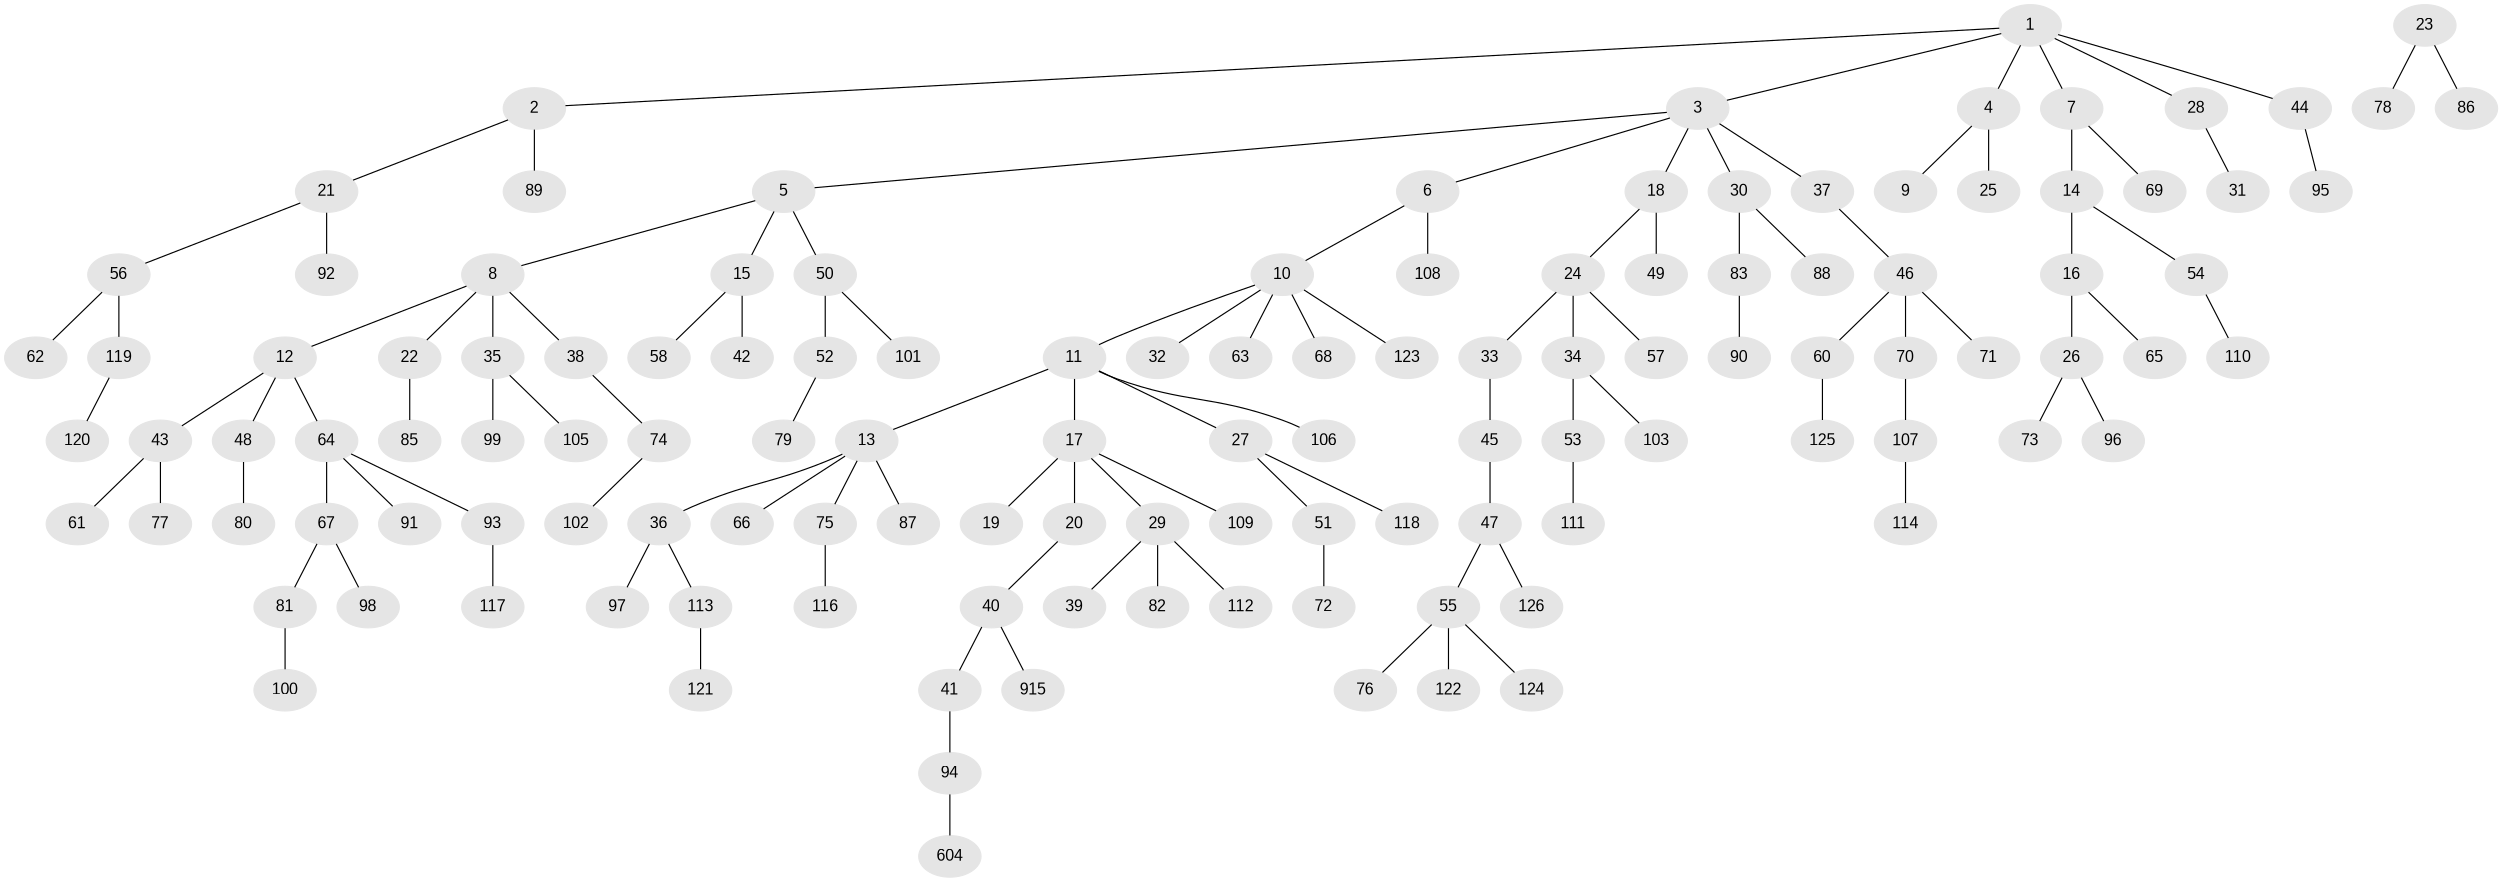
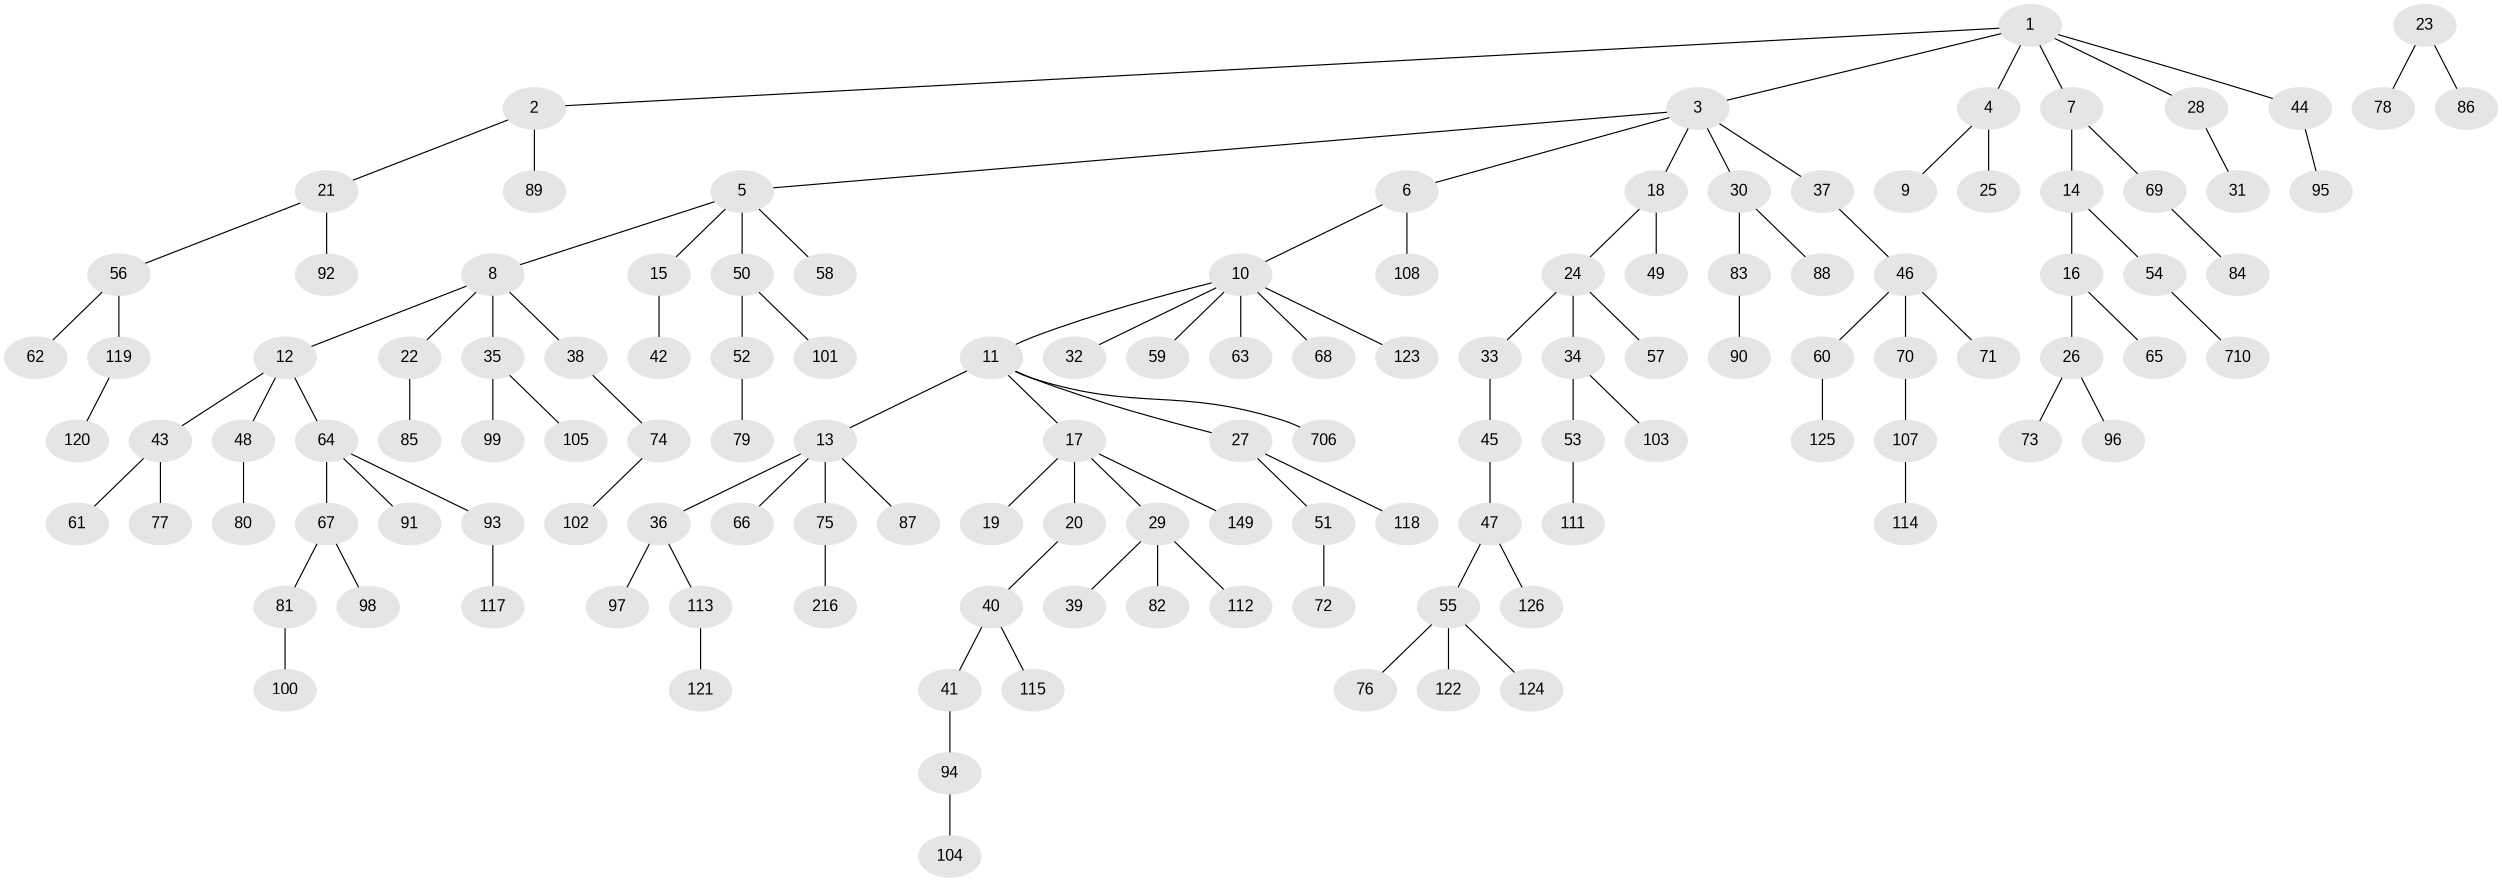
none -> (2238, 275)
(701, 316) -> (784, 233)
none -> (1158, 358)
(2238, 358) -> (2238, 358)
(1324, 441) -> (1324, 441)
(1241, 524) -> (1241, 524)
(825, 607) -> (825, 607)
(1033, 690) -> (1033, 690)
(950, 856) -> (950, 856)
